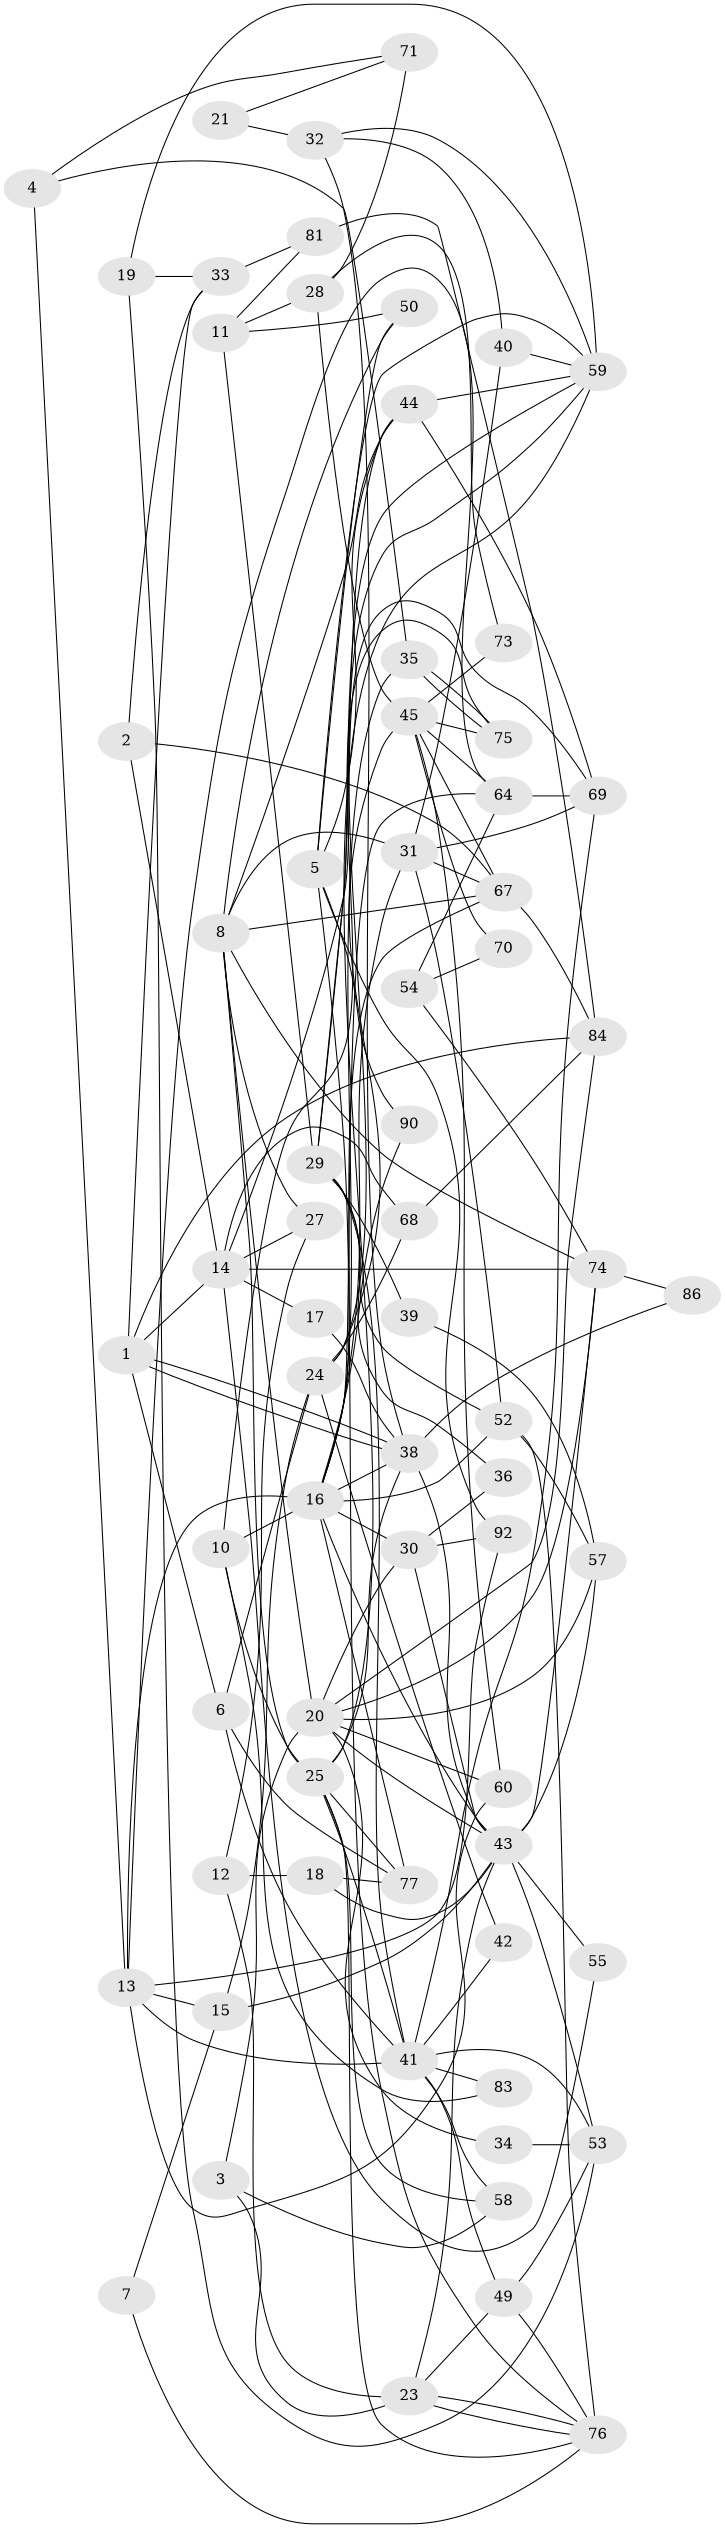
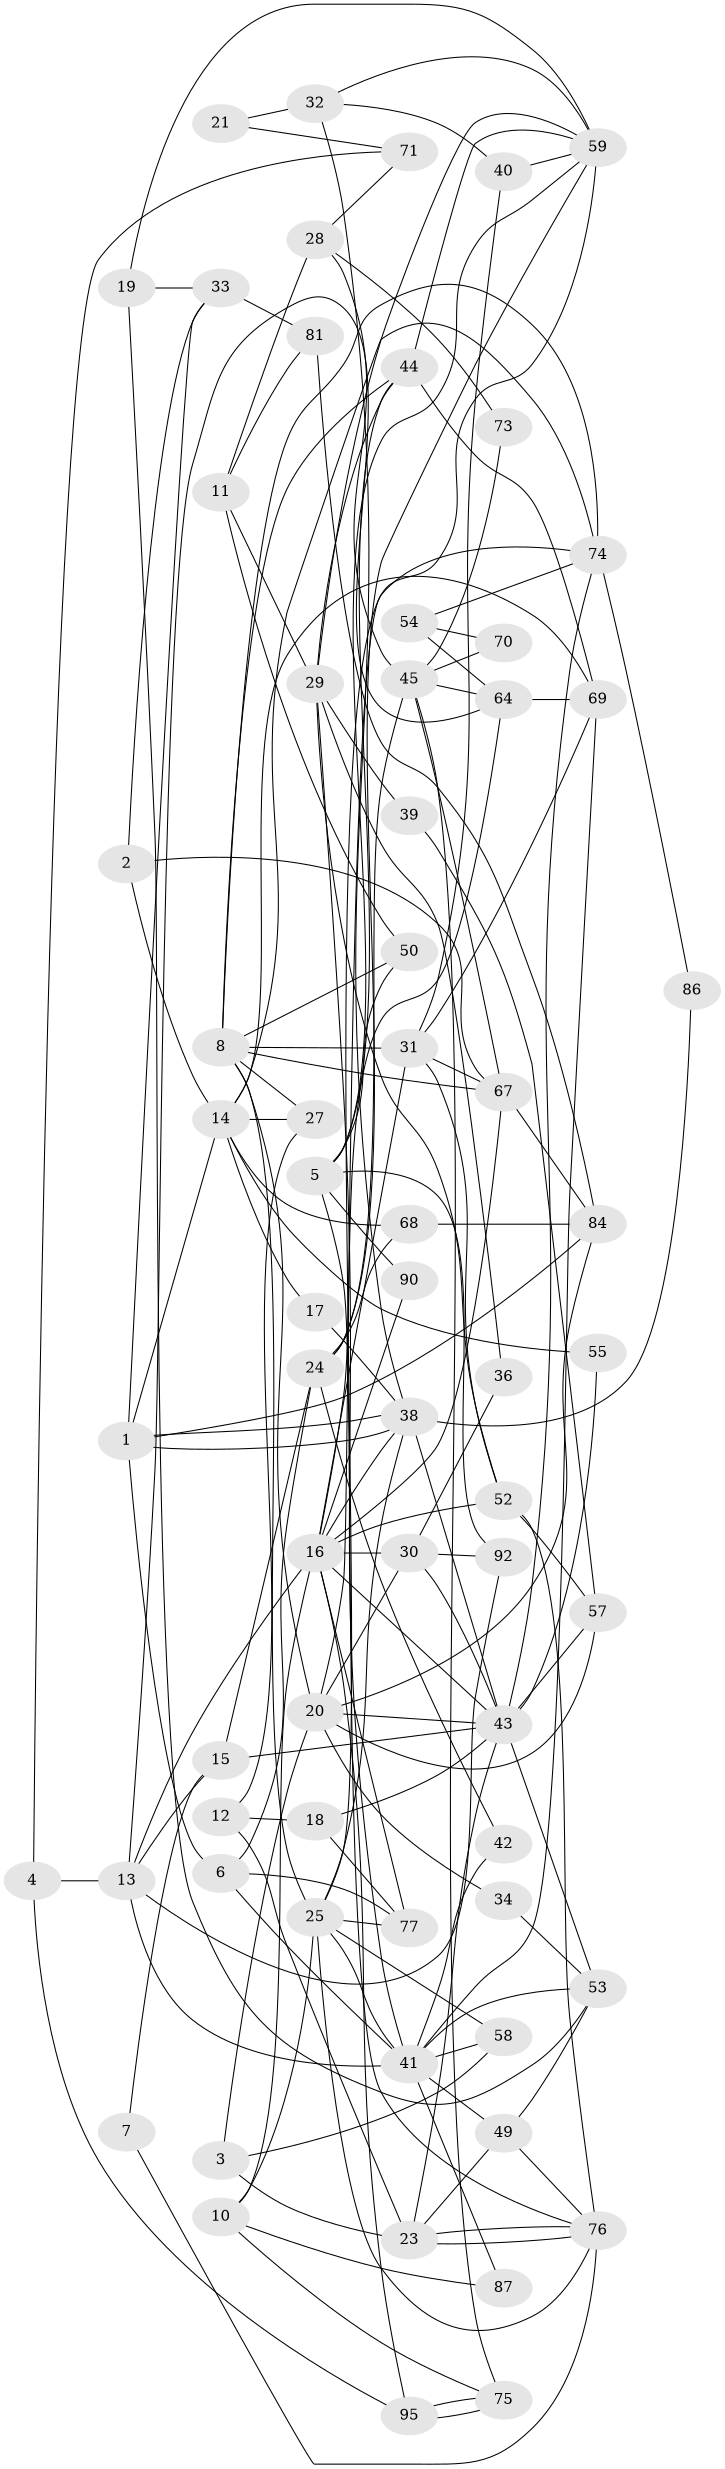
(409, 660) -> (409, 2416)
(504, 1789) -> none
(504, 2088) -> (504, 2288)
